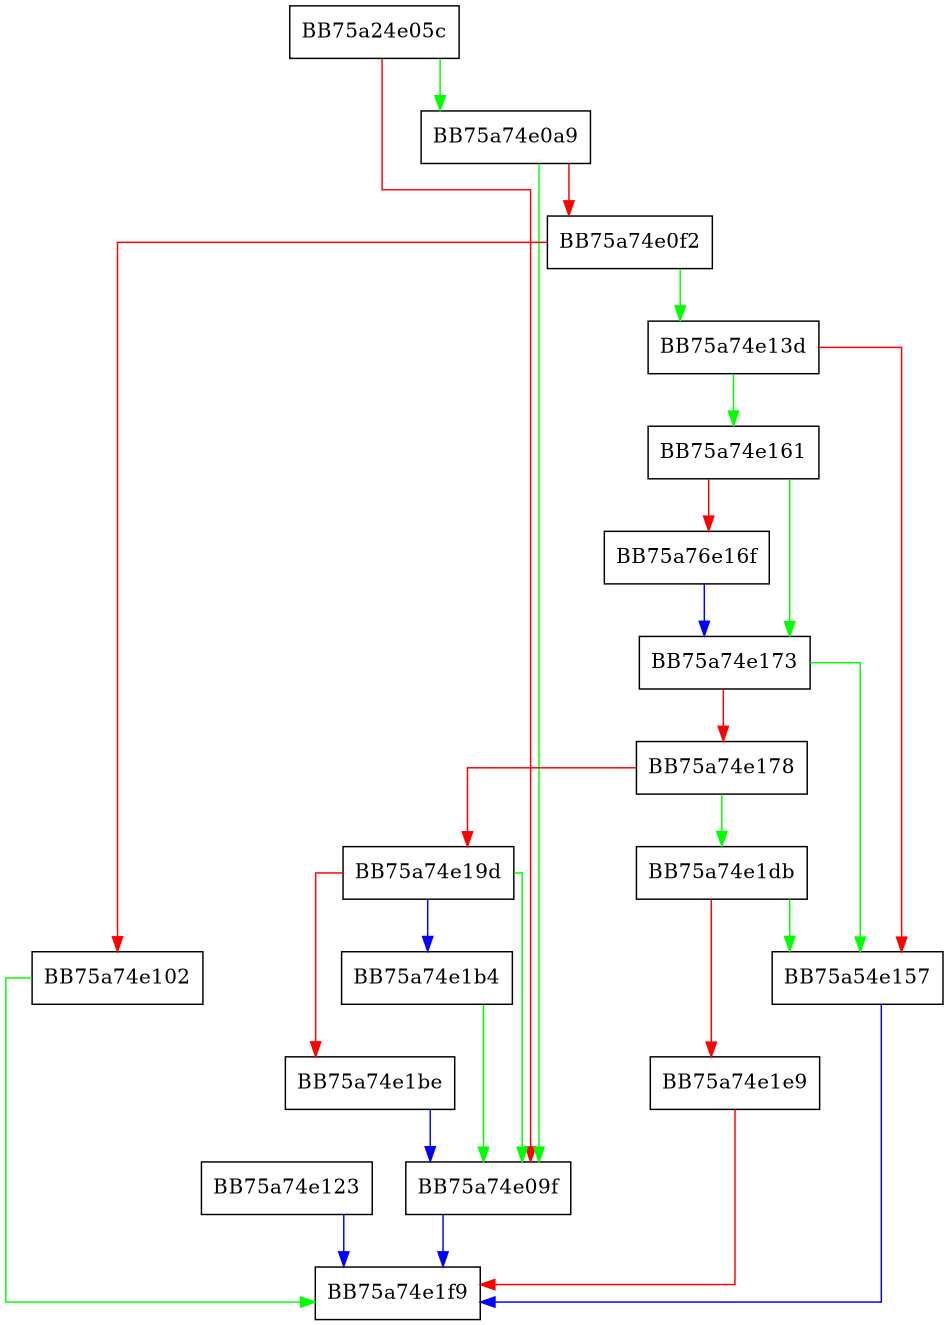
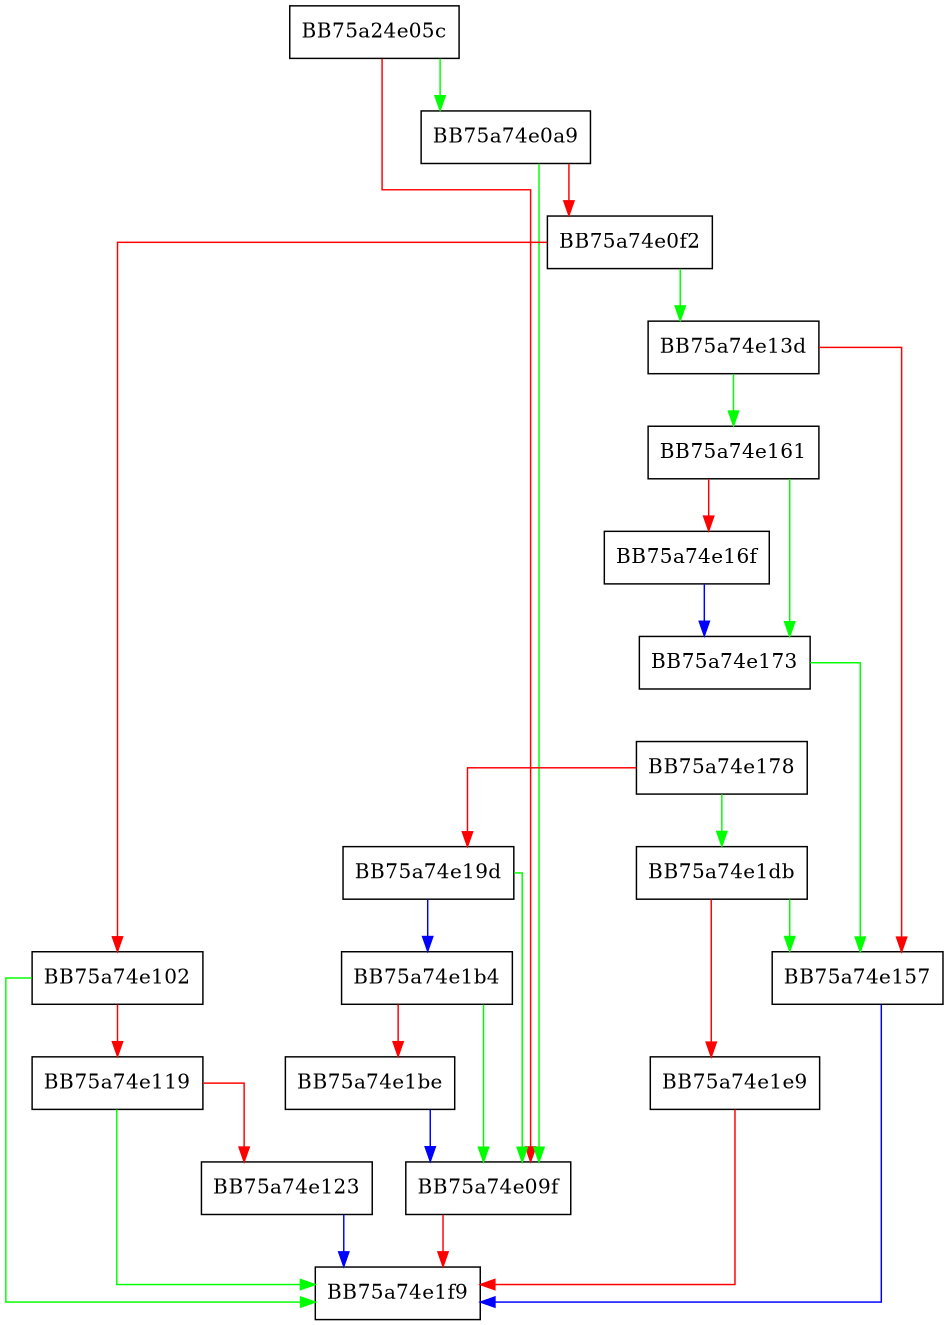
(687, 558) -> (687, 558)
(723, 708) -> none
(316, 944) -> (398, 1023)
(858, 978) -> (858, 978)
none -> (118, 1083)
(443, 1233) -> (443, 1233)
